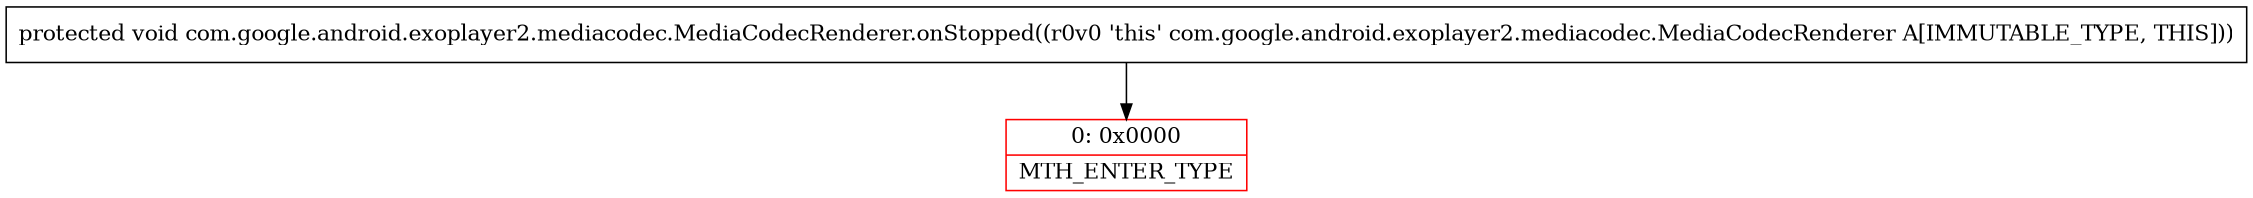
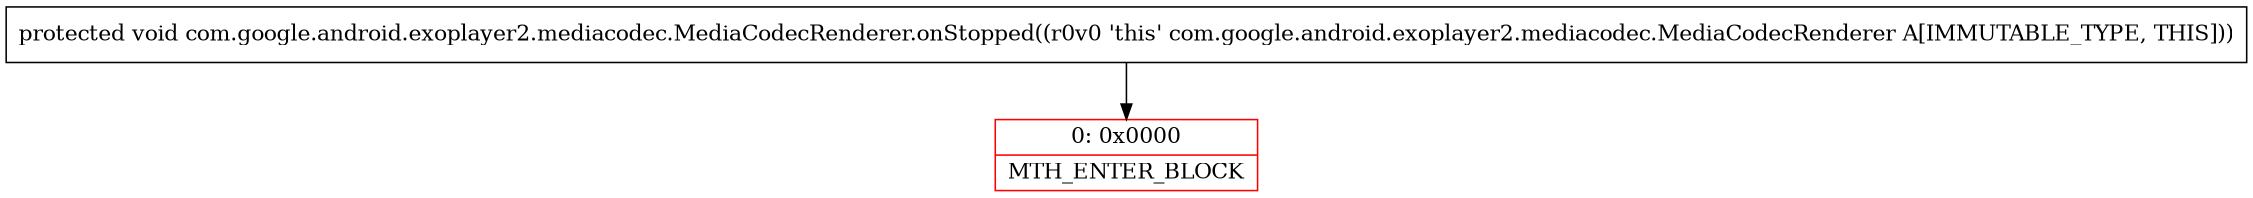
(1126, 172) -> (1126, 172)
